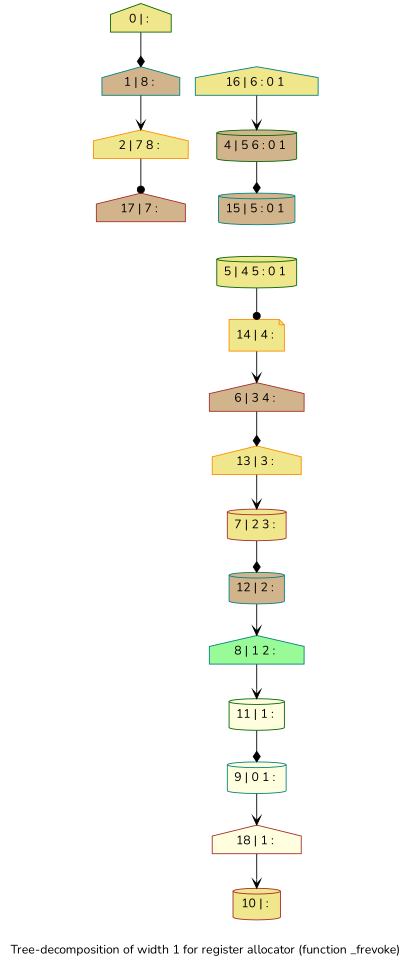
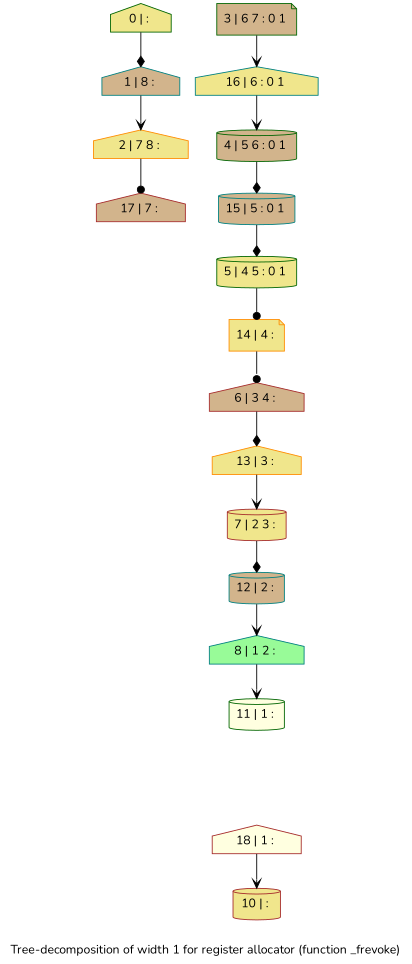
none -> (257, 19)
none -> (257, 235)
(257, 363) -> (257, 363)
(257, 778) -> none
